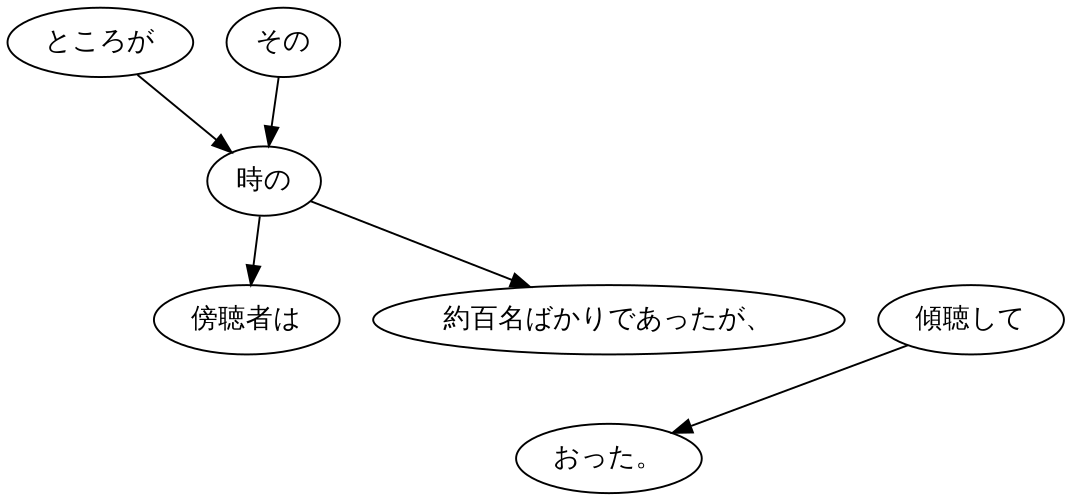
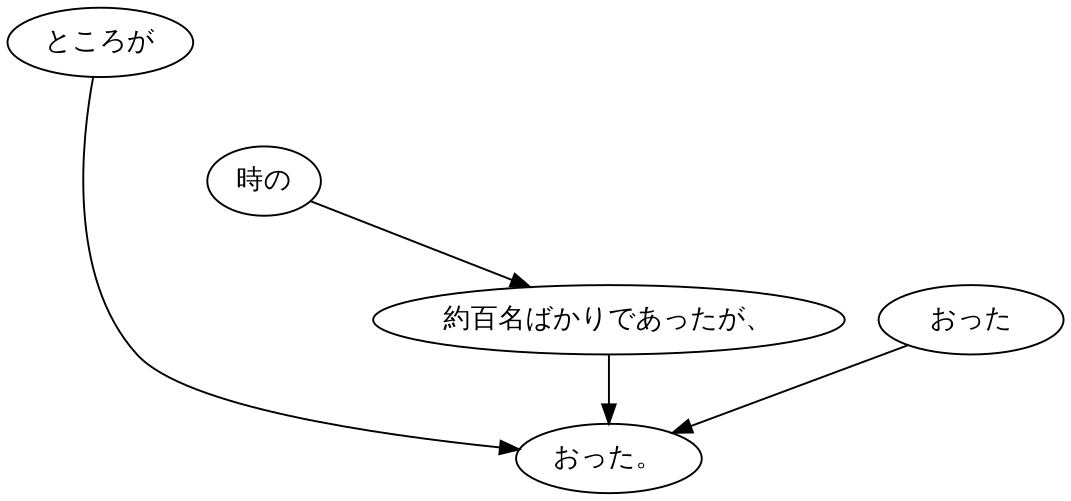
(283, 42) -> none
(177, 107) -> (174, 379)
(247, 320) -> none
(971, 320) -> (971, 320)
none -> (609, 380)
